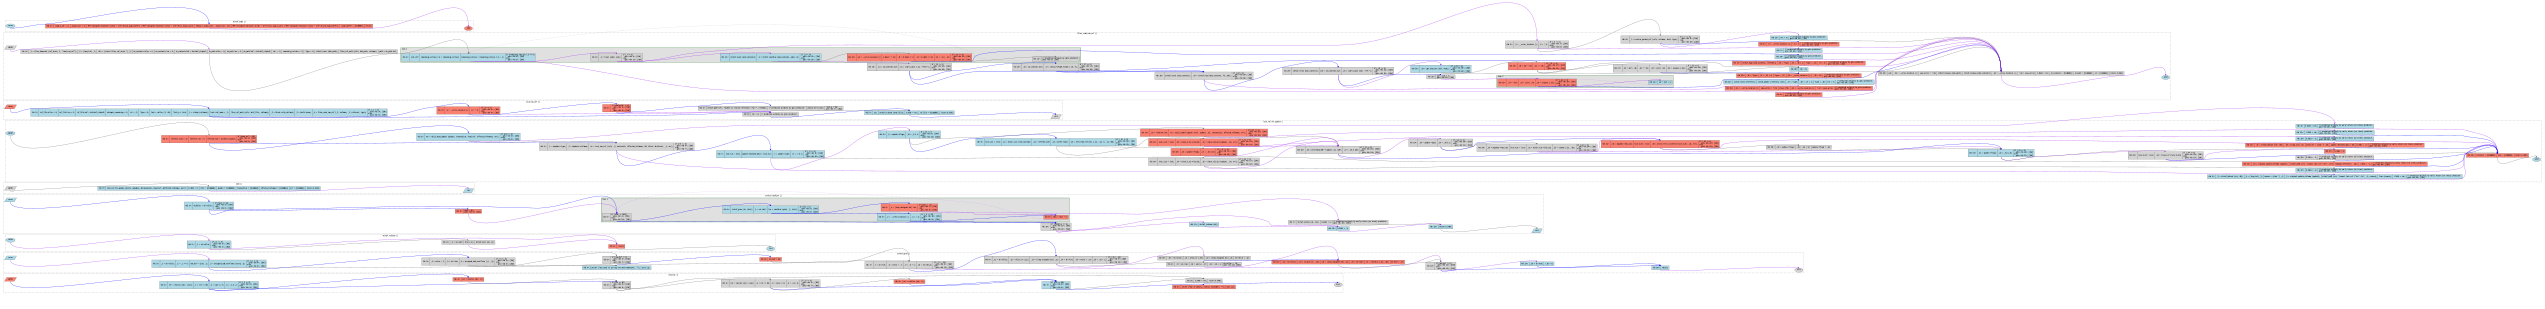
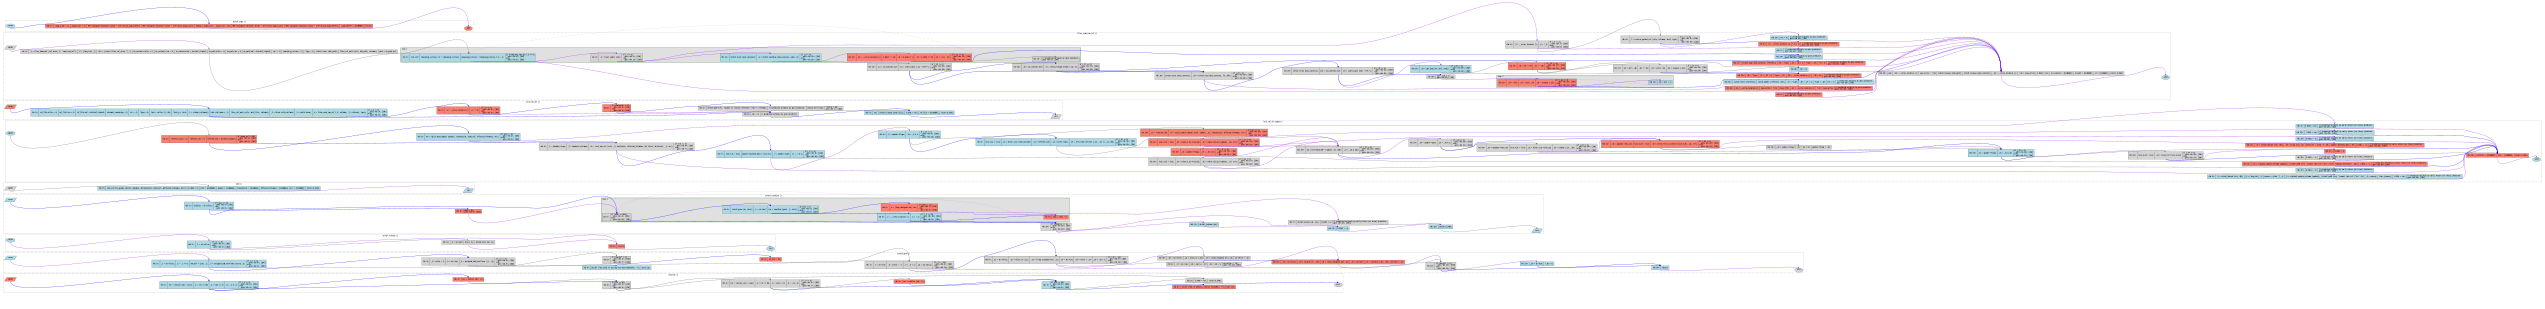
(1908, 67) -> (1908, 67)
